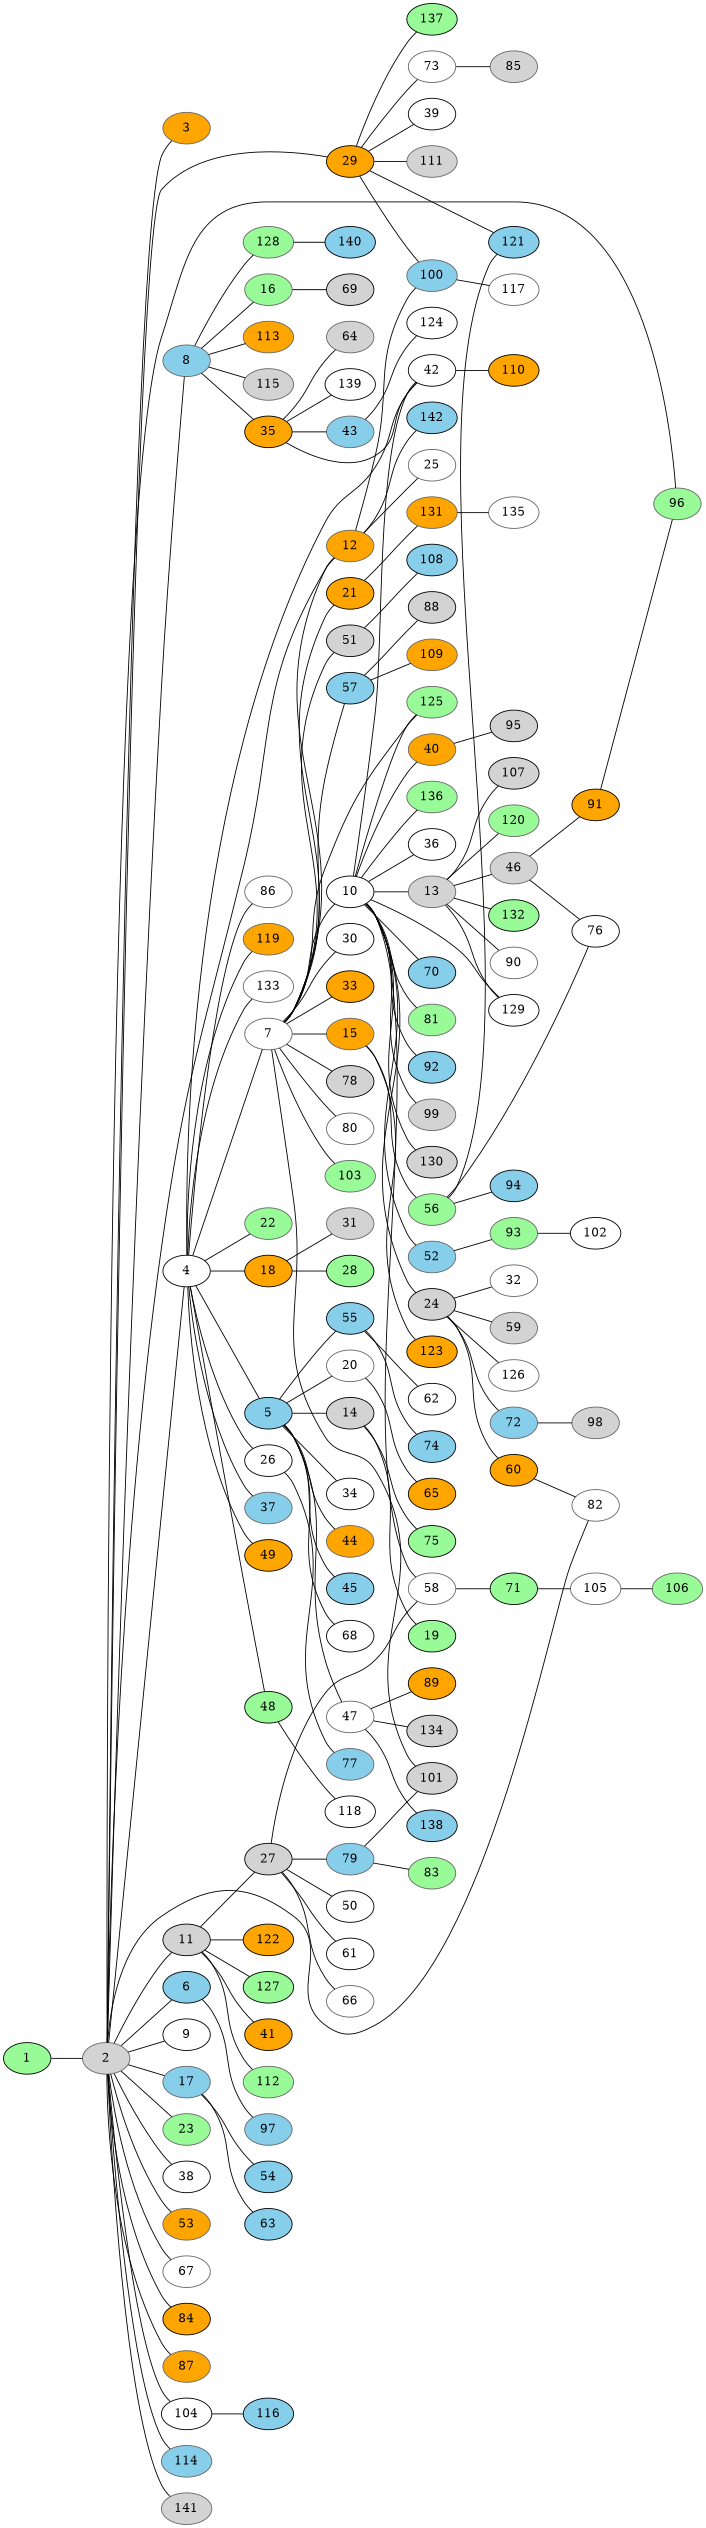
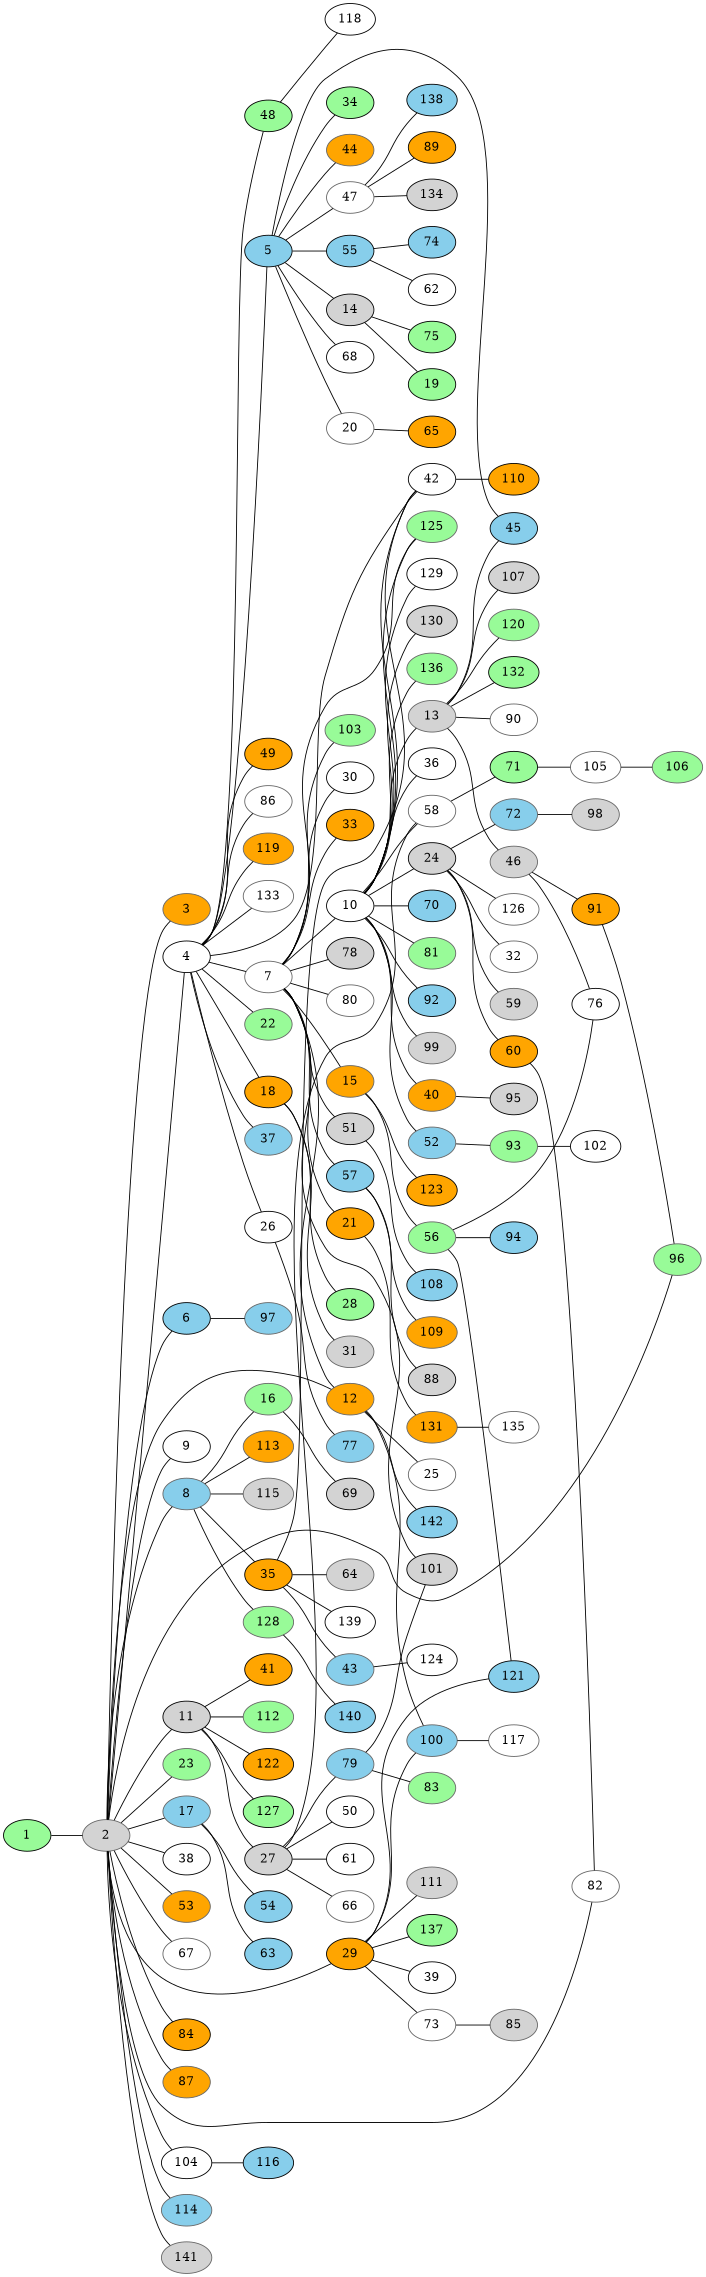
(472, 952) -> (473, 618)
(350, 1494) -> (350, 103)
